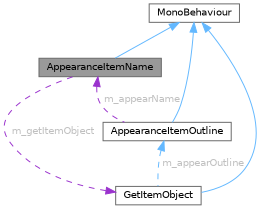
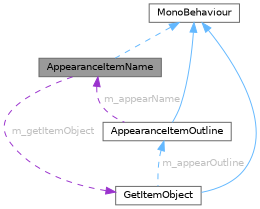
(143, 43) -> (143, 43)
